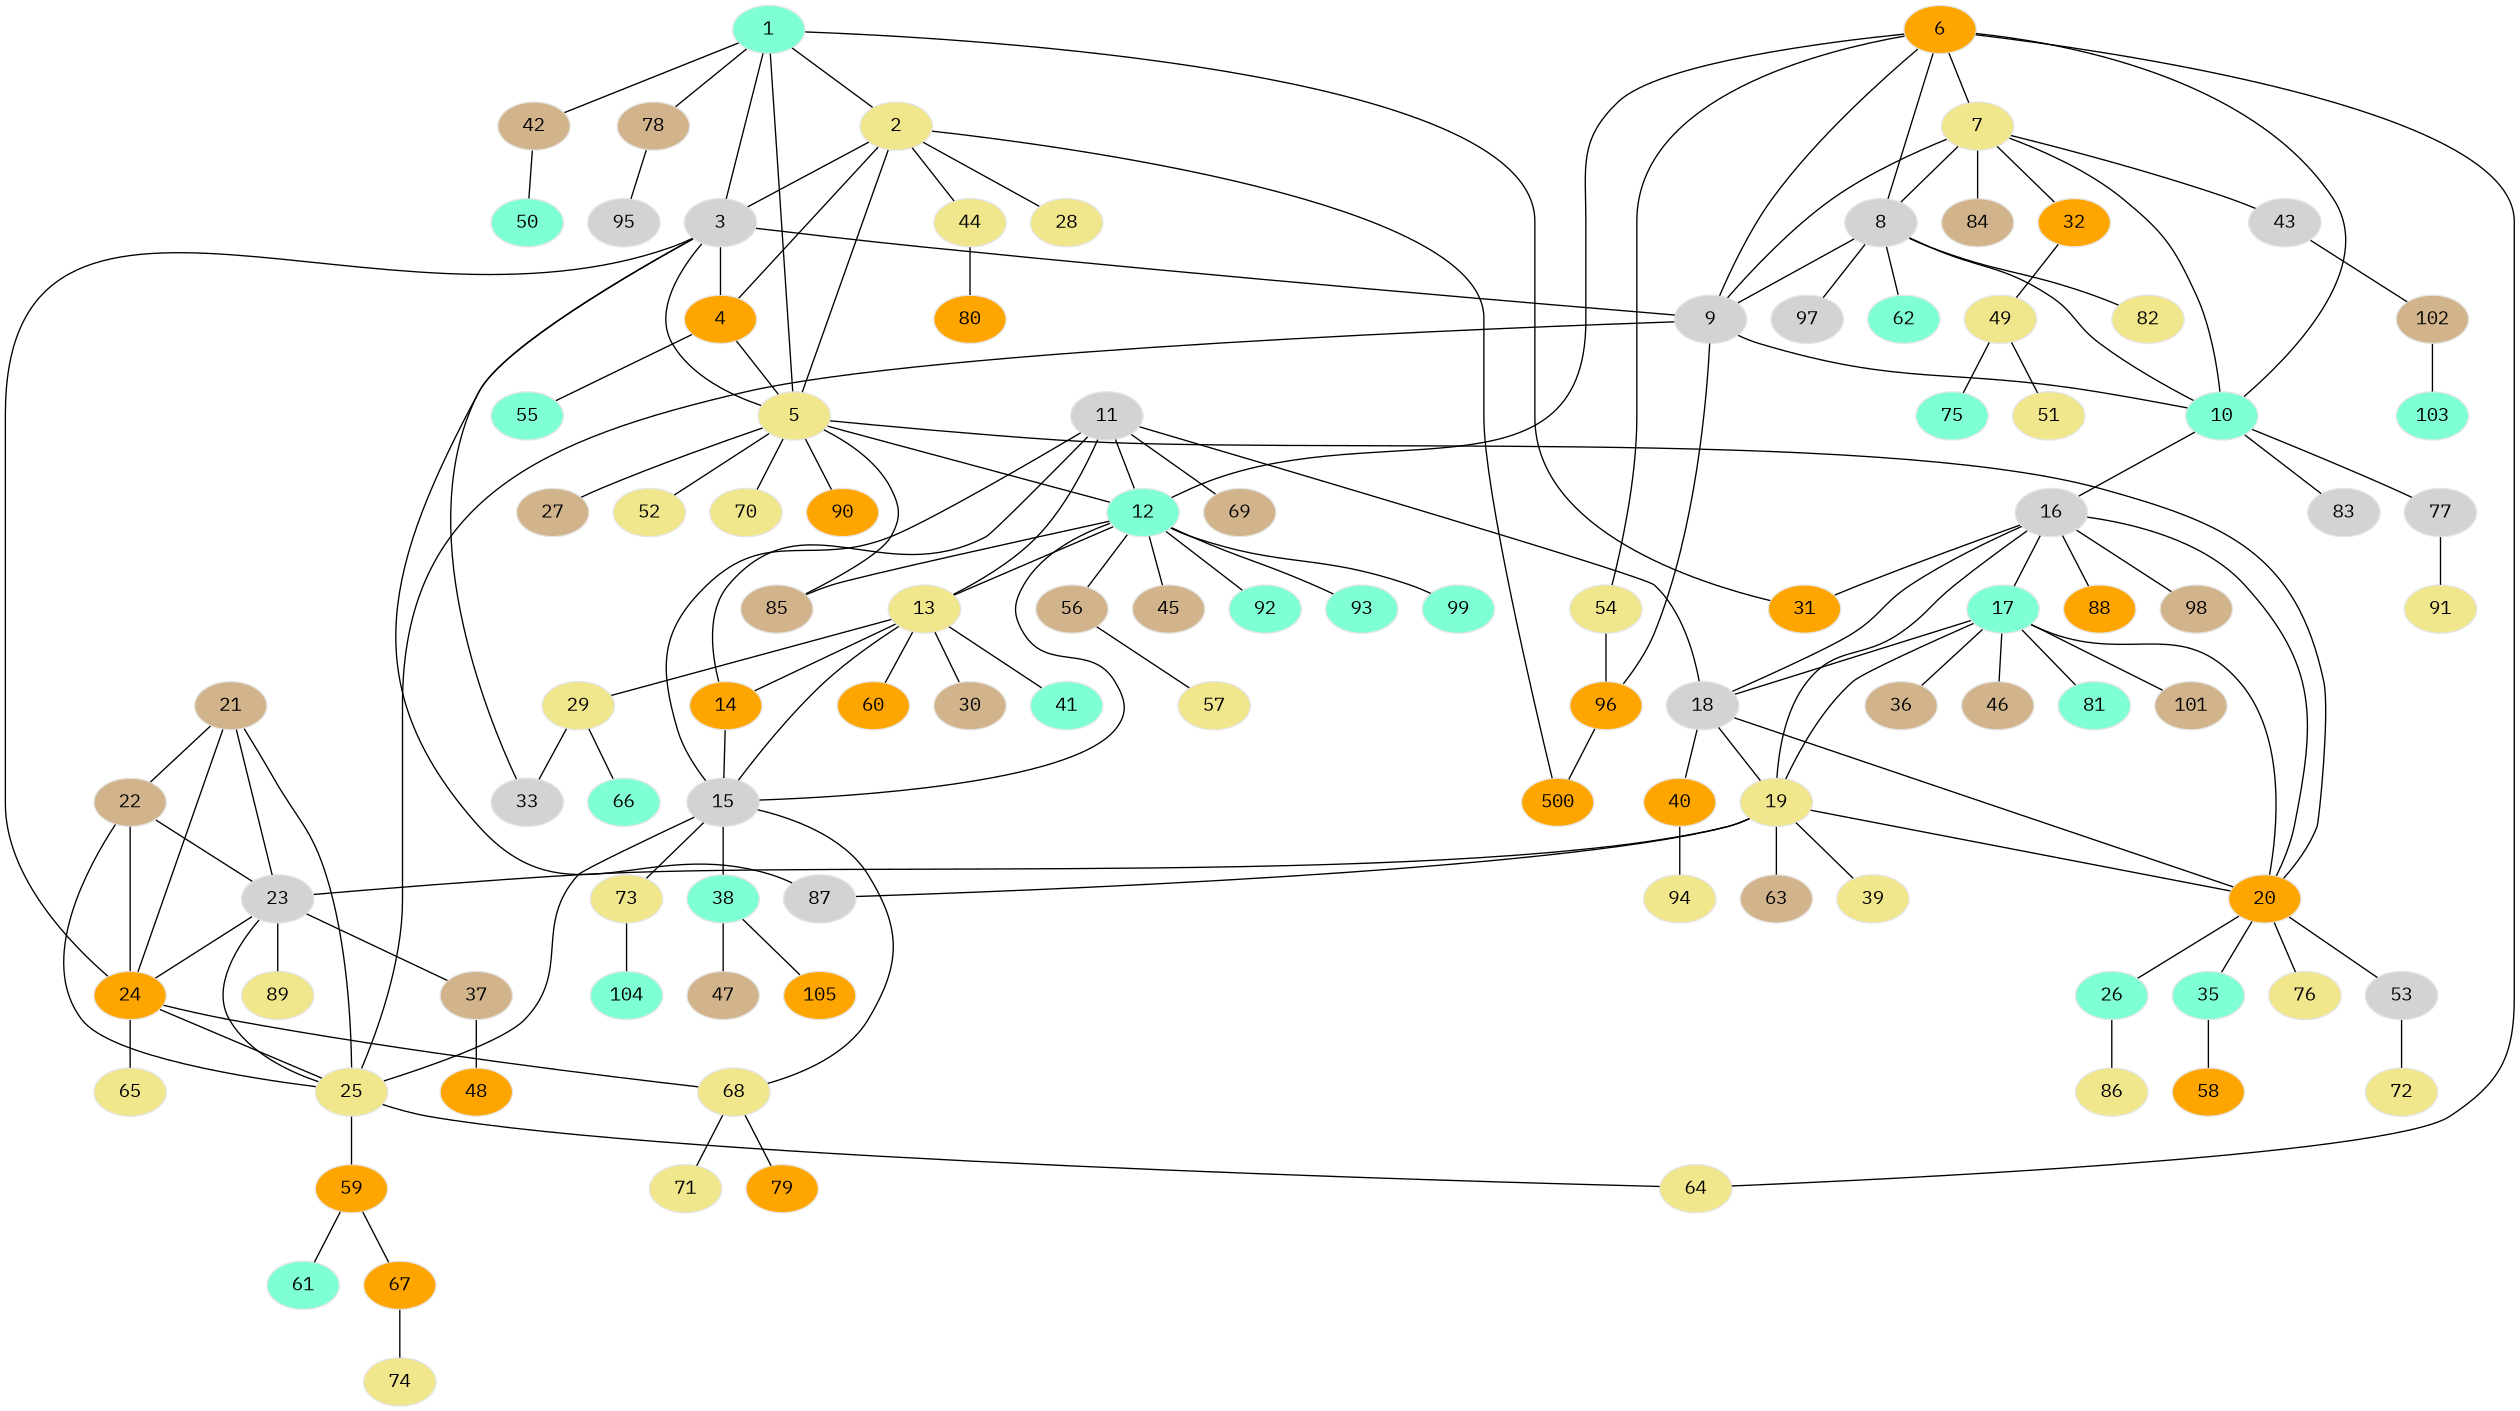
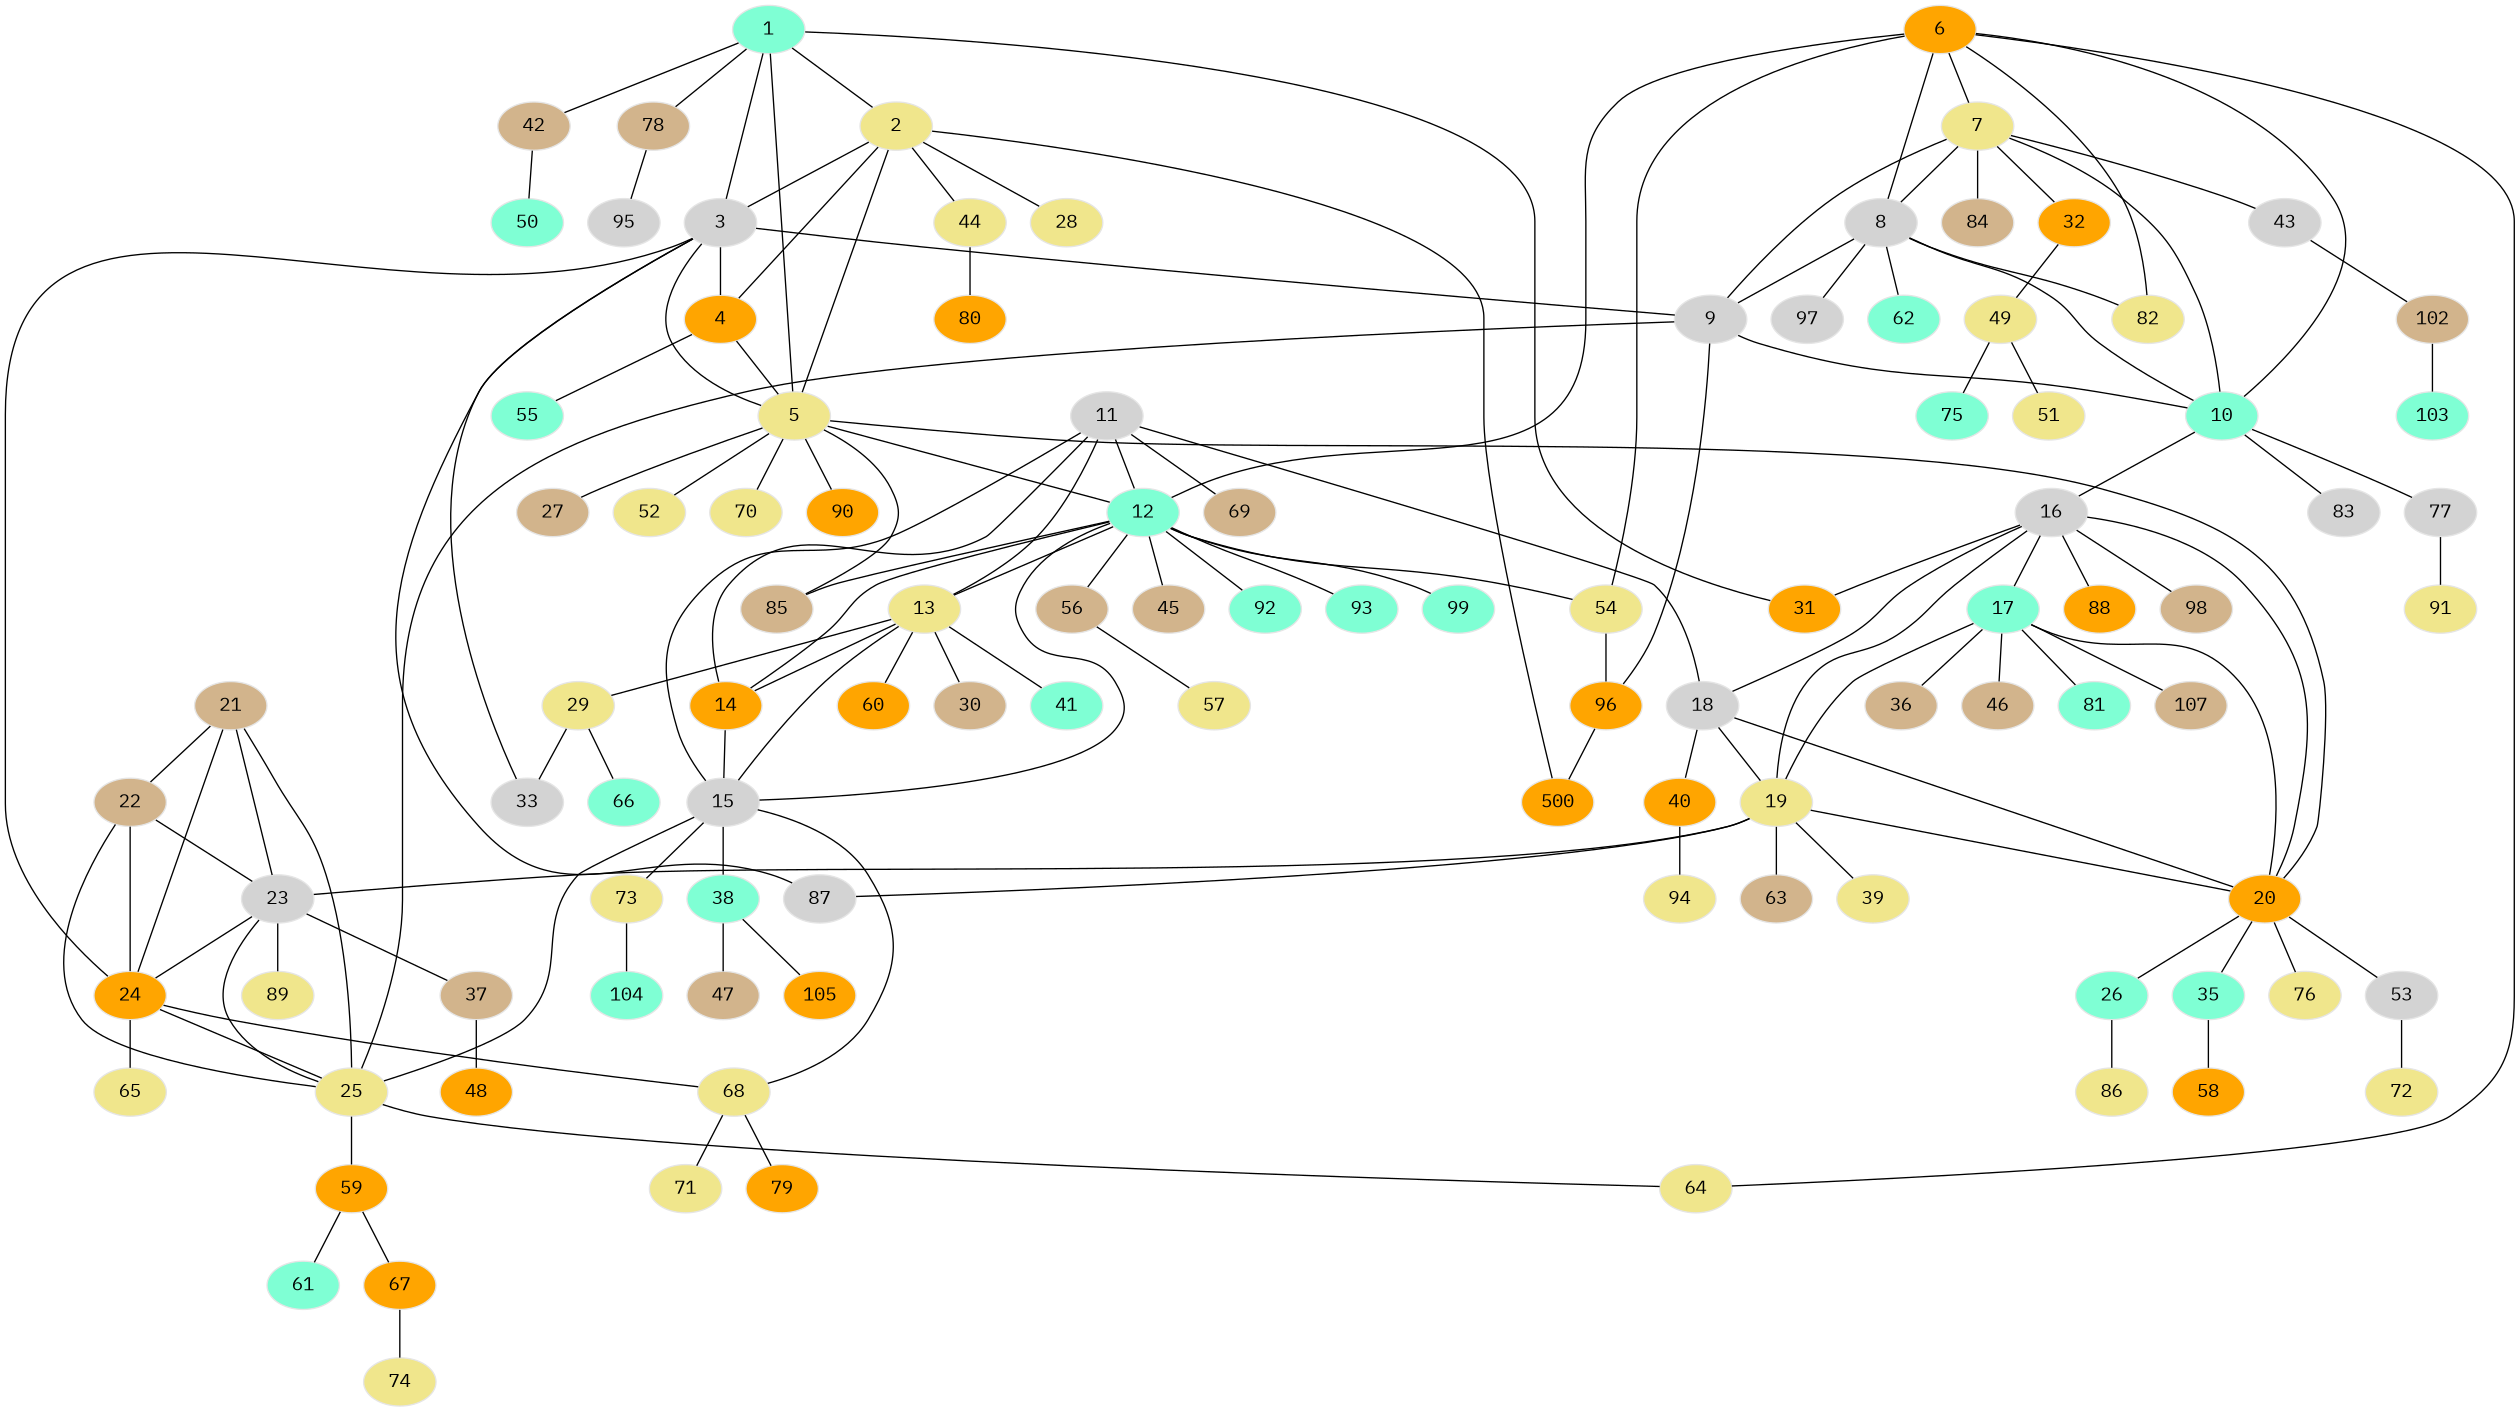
(1803, 160) -> (2083, 144)
none -> (1391, 570)
none -> (894, 578)
(1900, 643) -> none
(2191, 706) -> (2191, 706)
